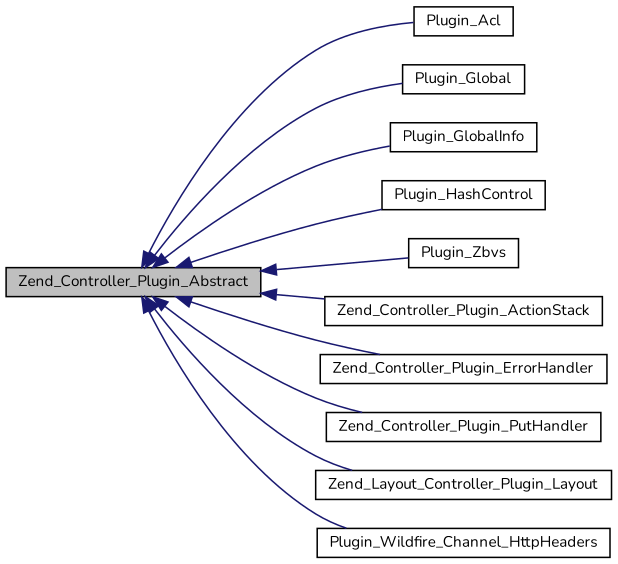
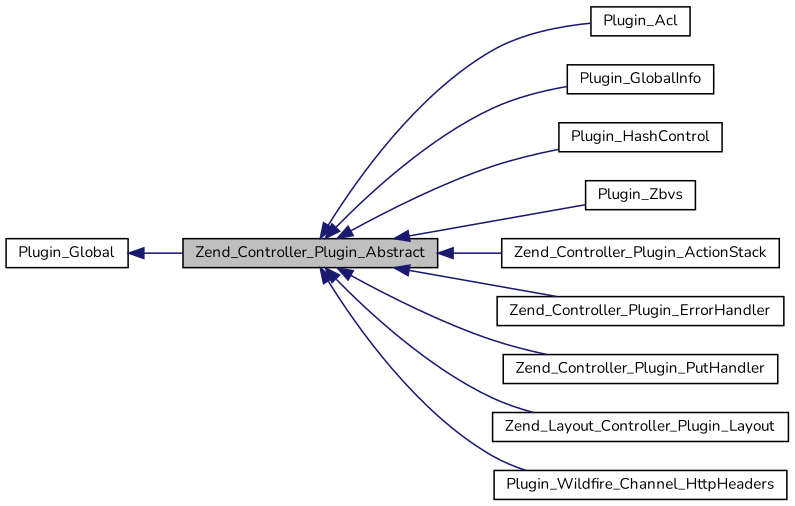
(262, 144) -> (163, 253)
